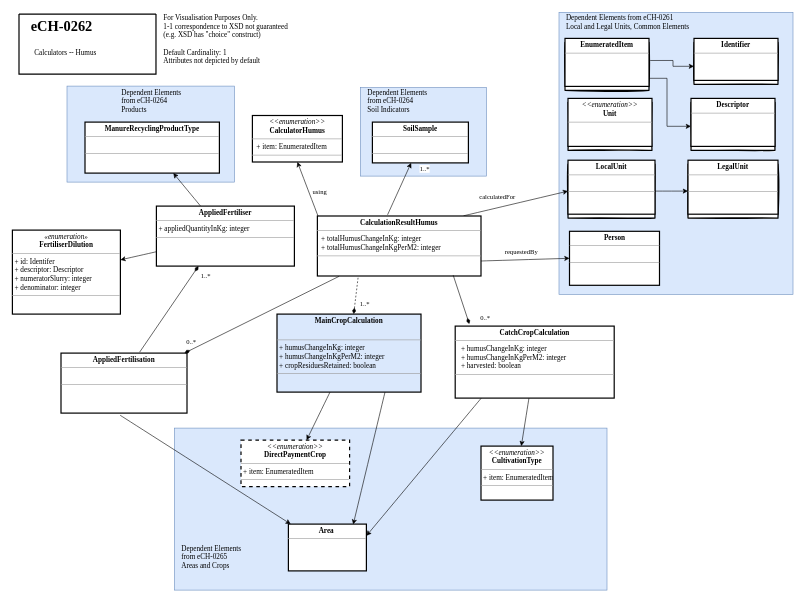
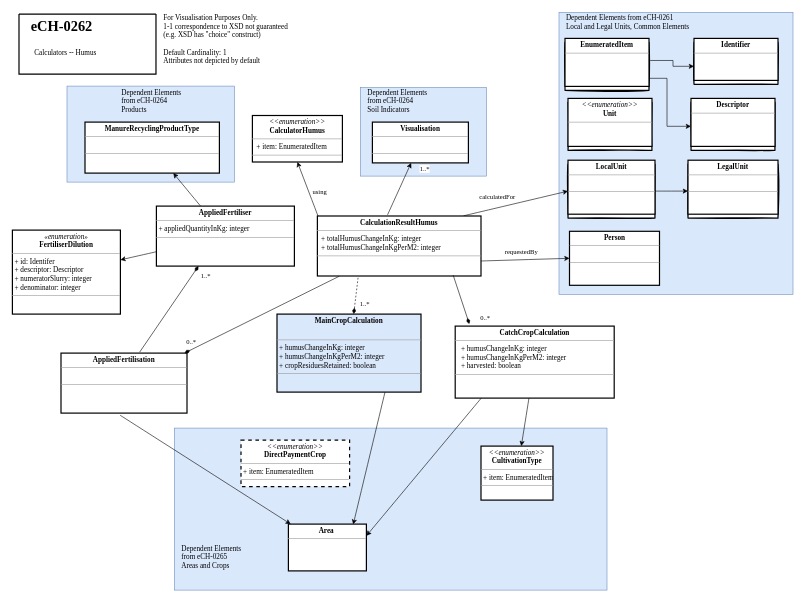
(390, 126) -> (395, 126)
(322, 408) -> none
